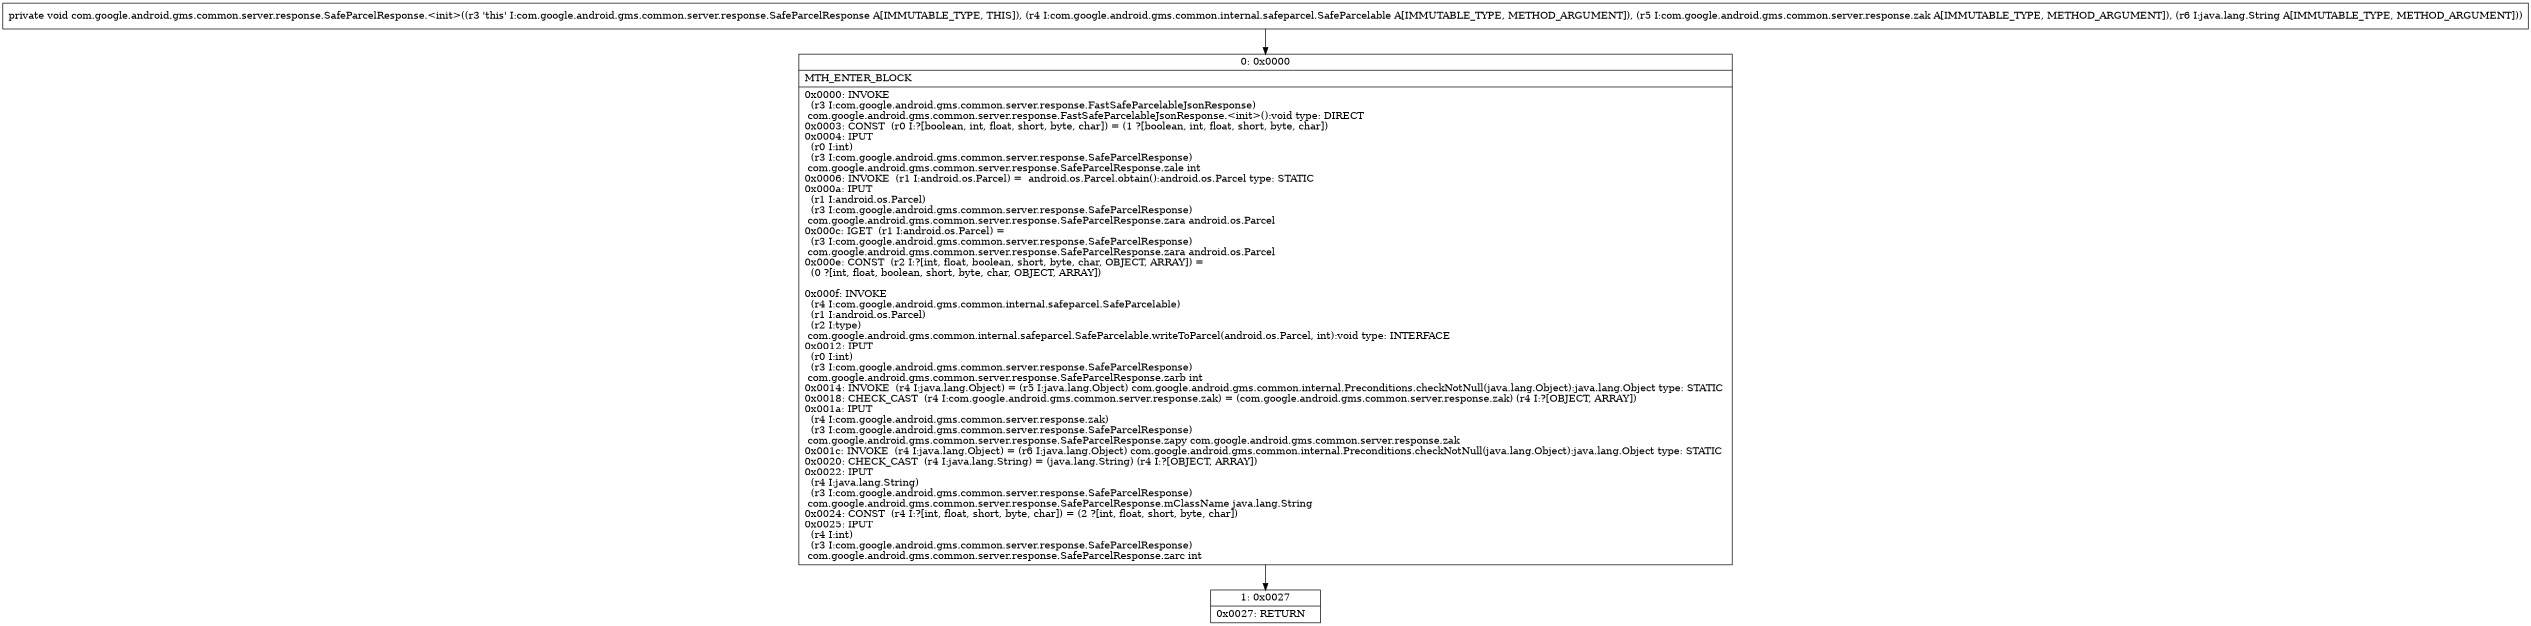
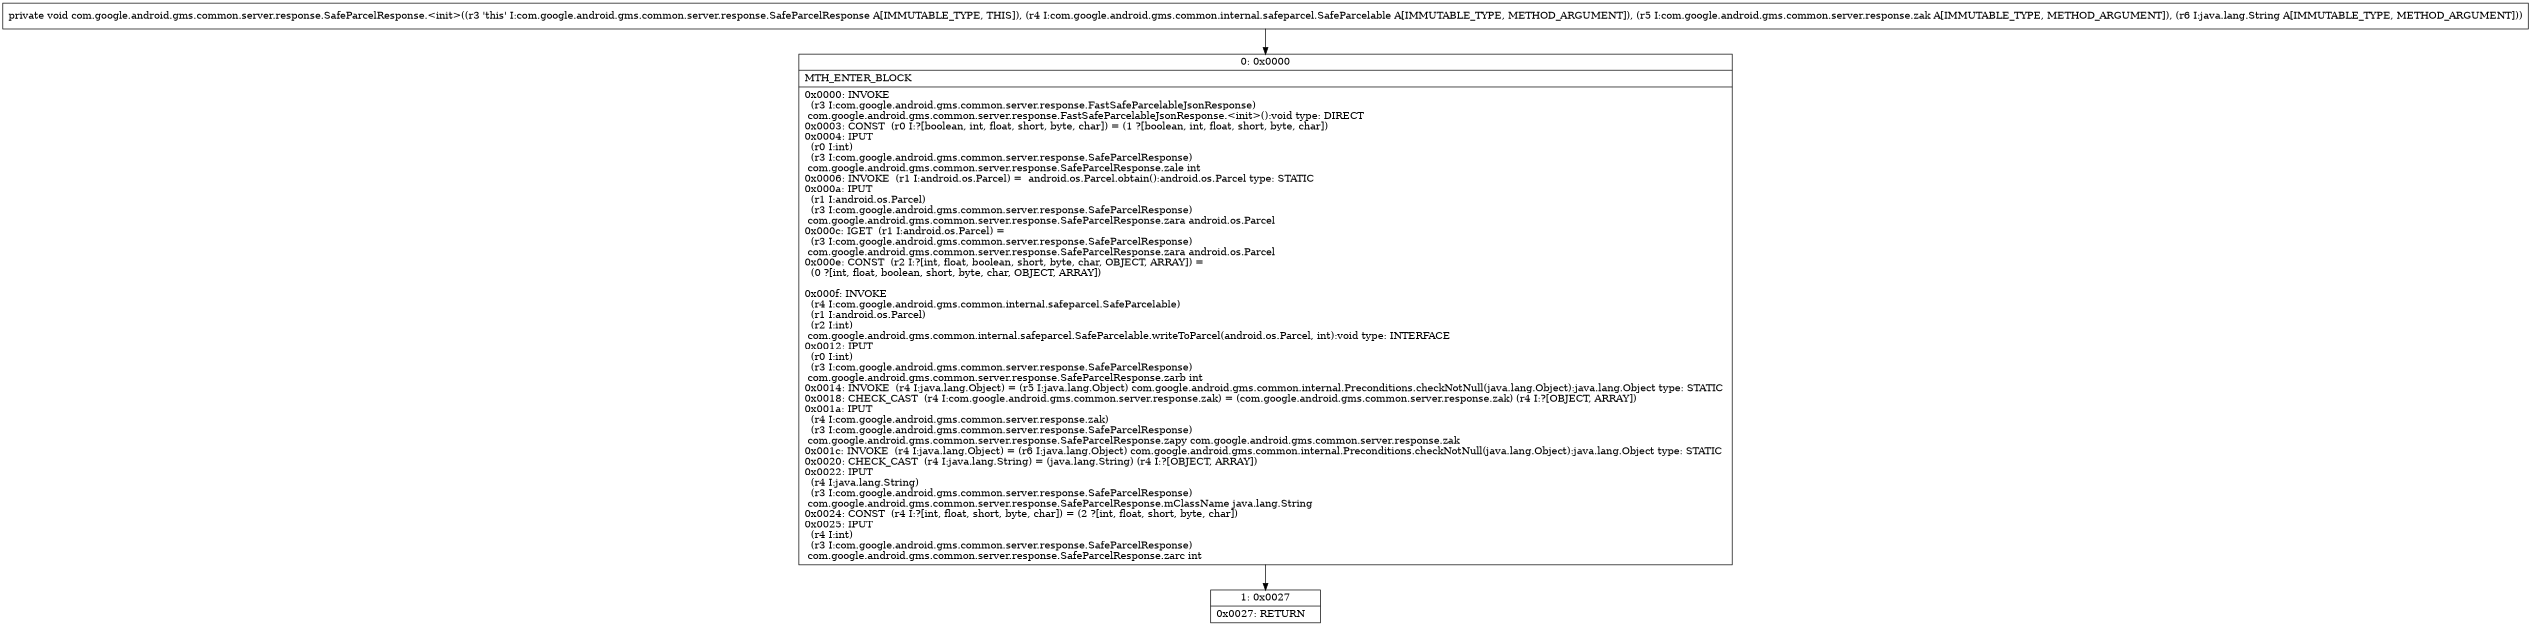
(833, 326) -> (829, 326)
